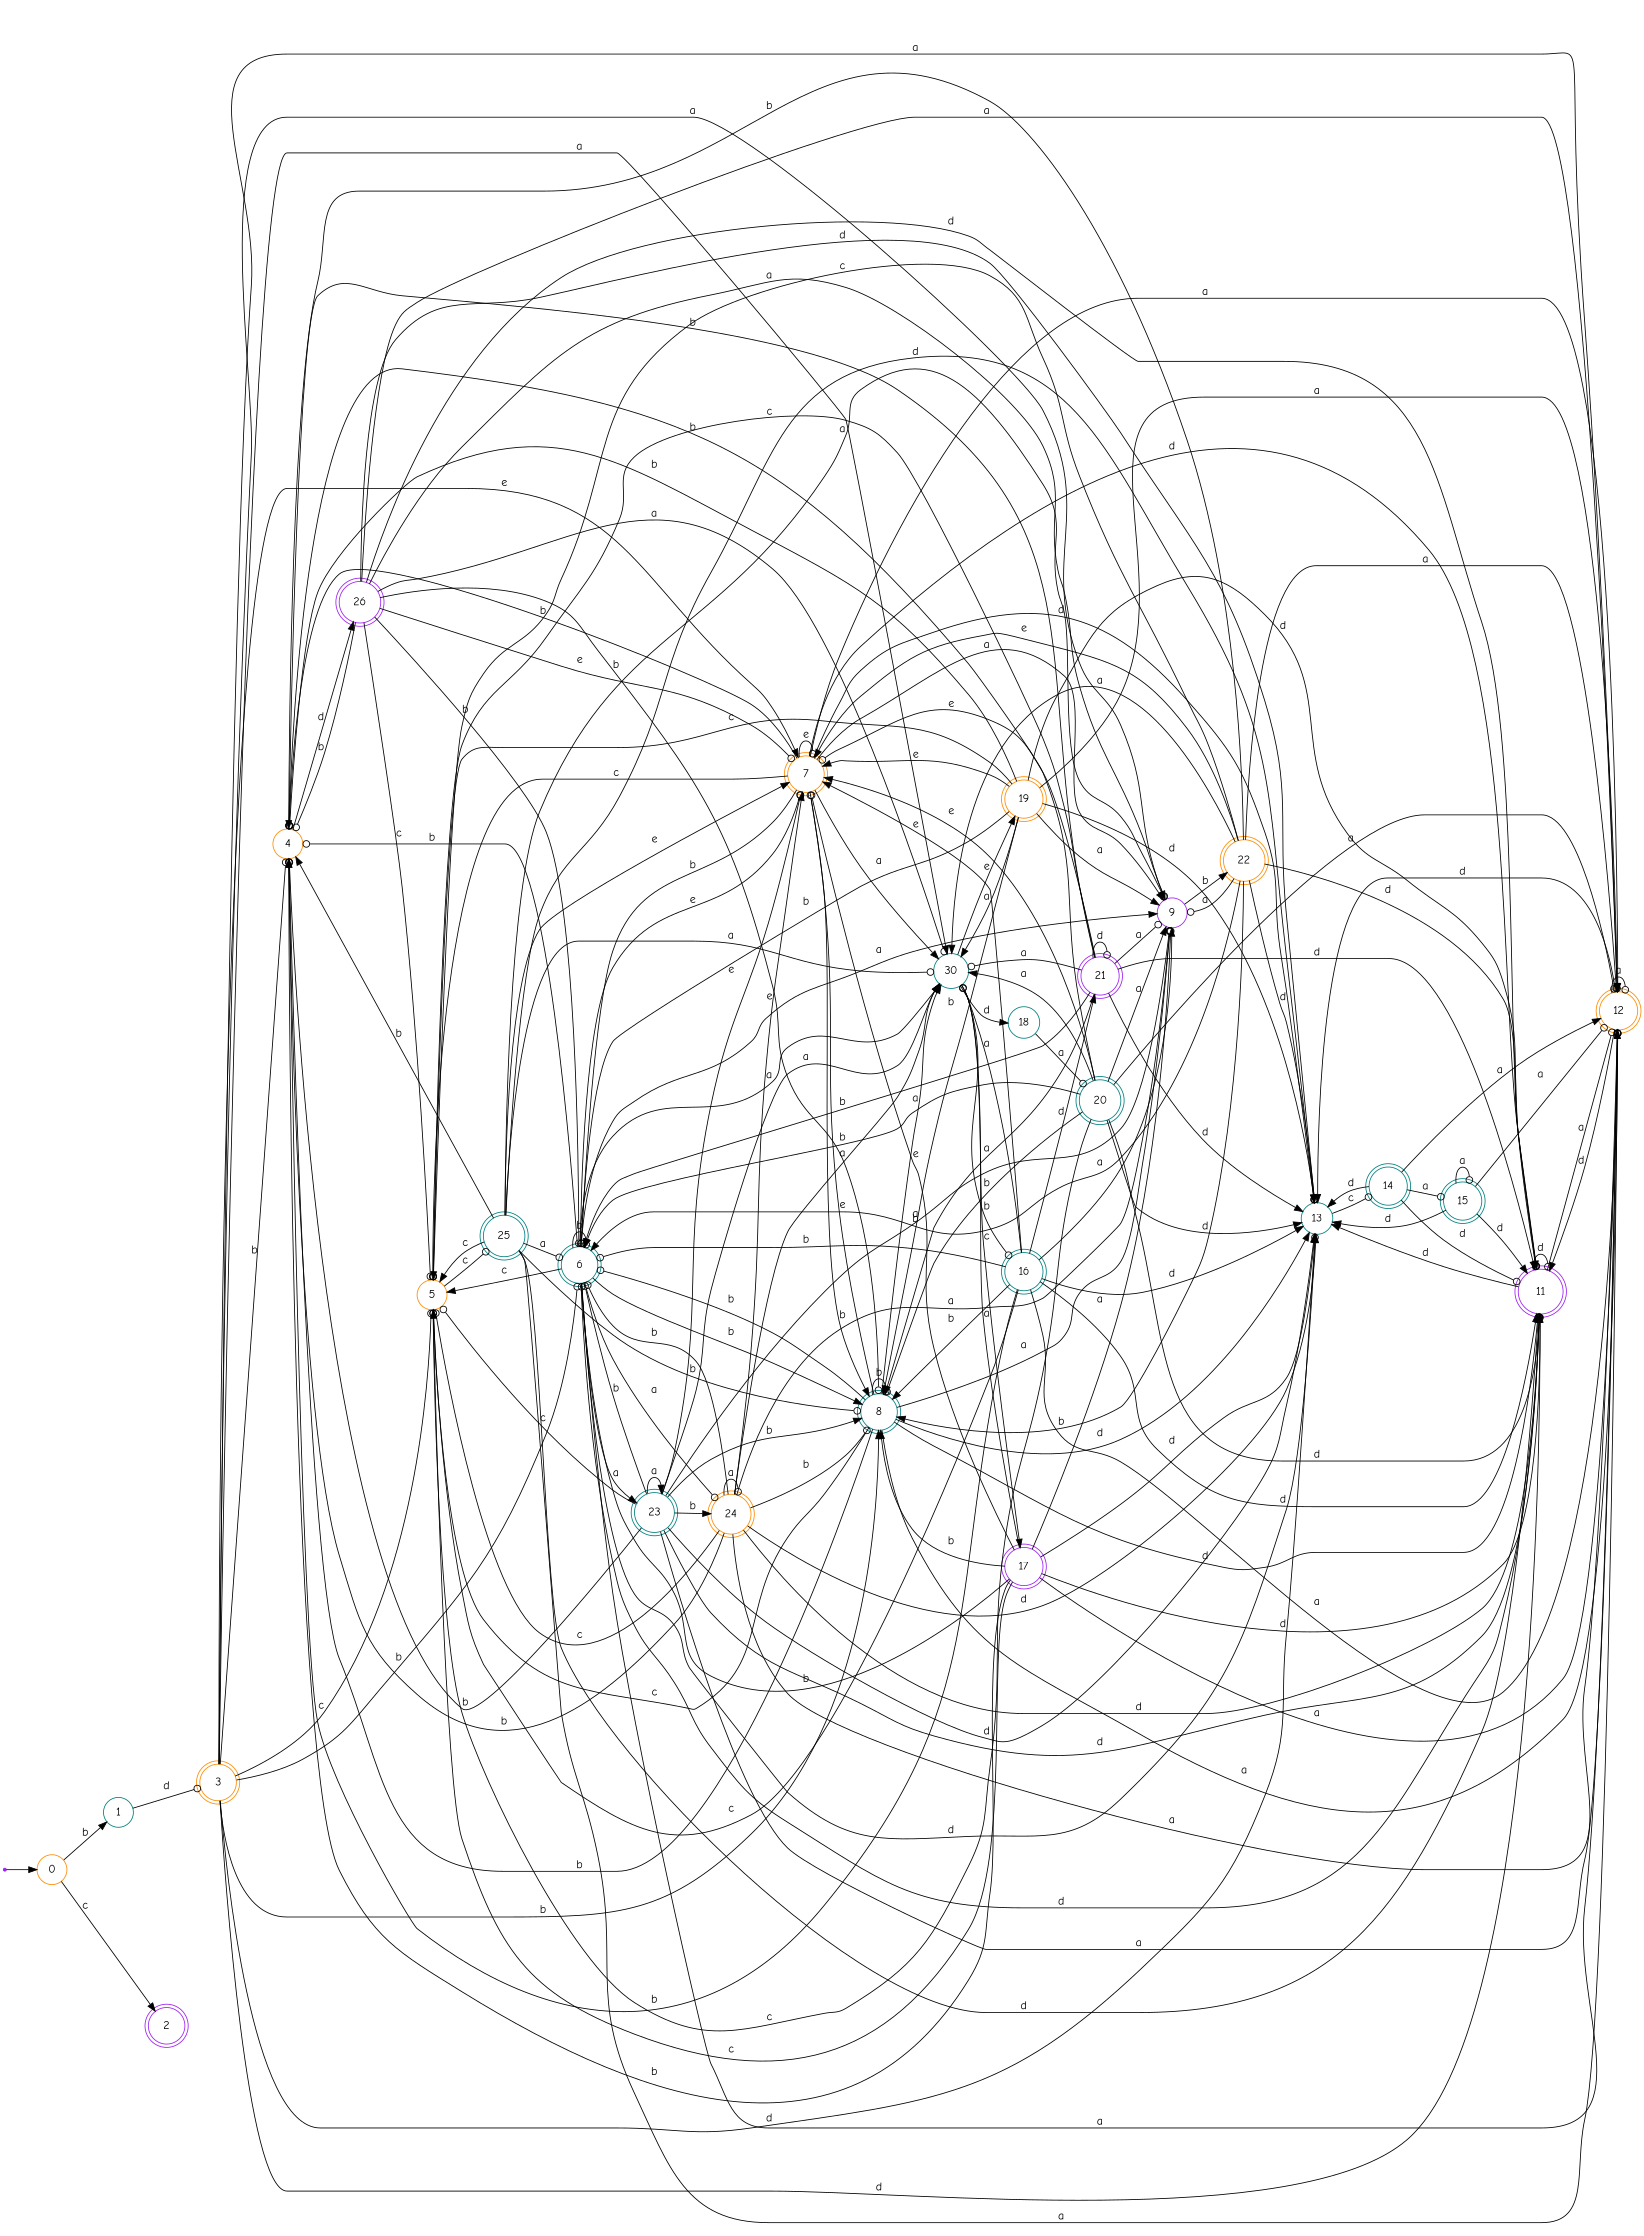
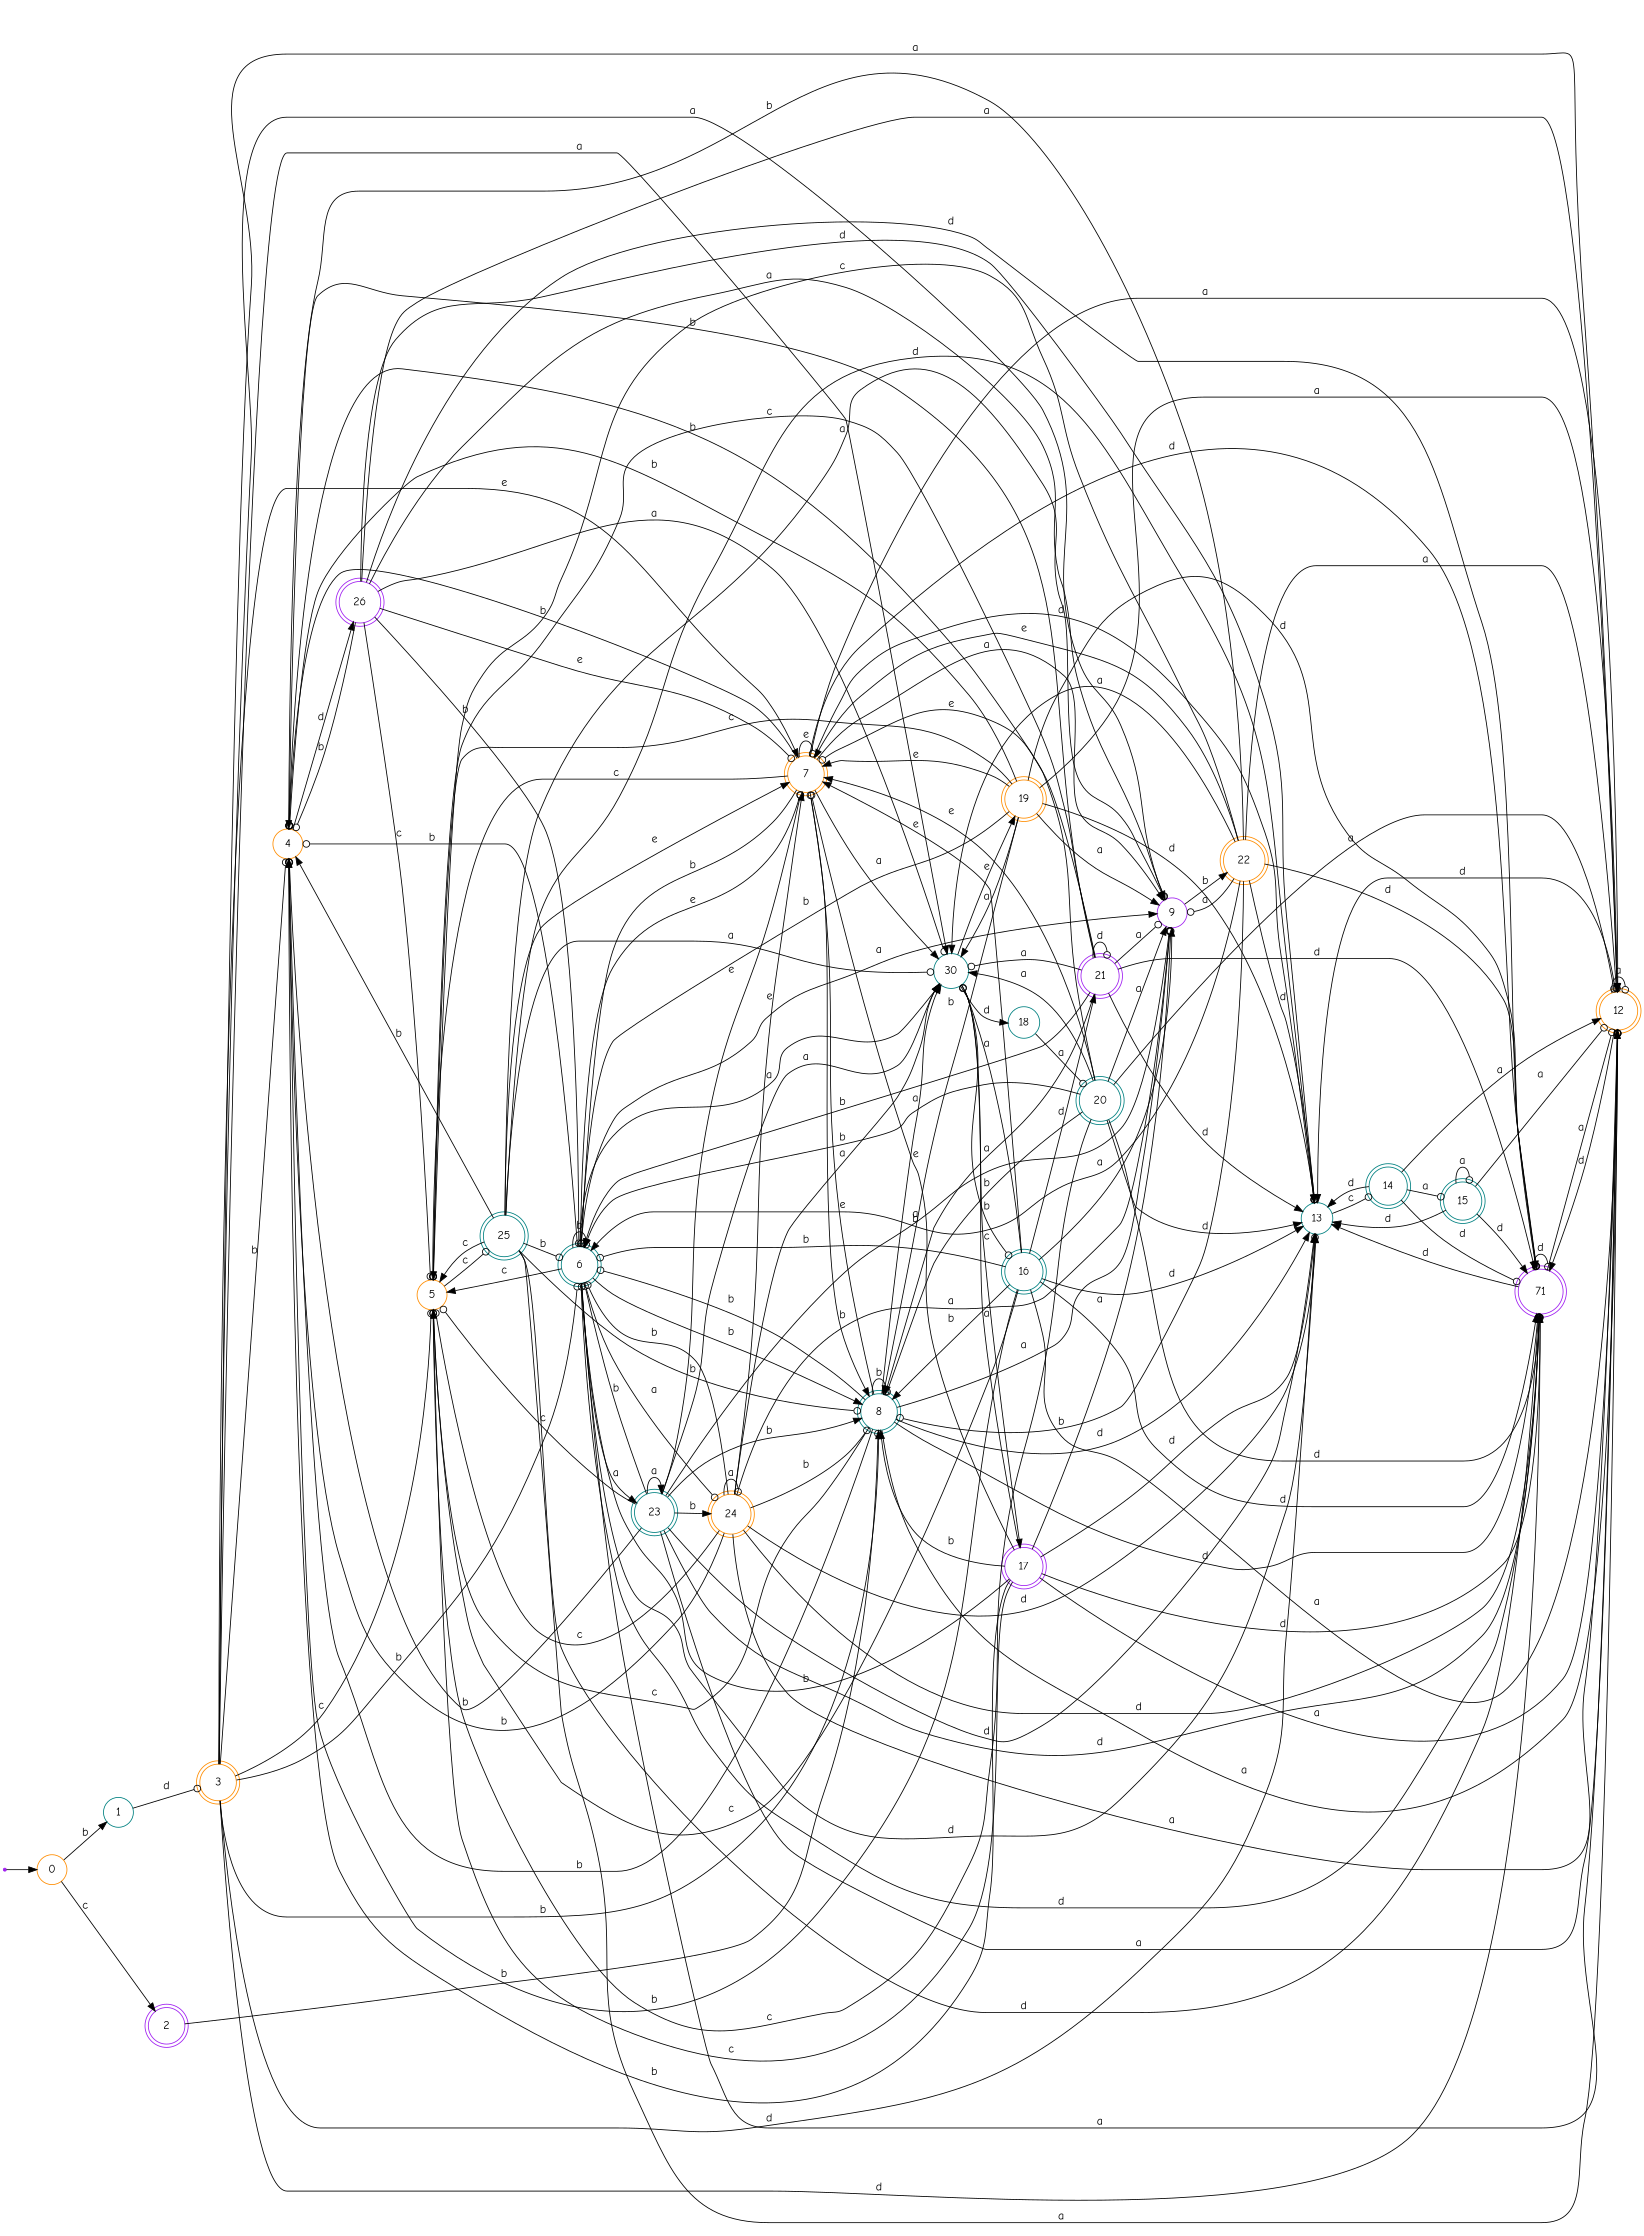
(744, 890) -> (731, 1947)
(543, 1244) -> (543, 1244)
(1200, 1264) -> (1200, 1264)
(1541, 1292) -> (1541, 1292)
